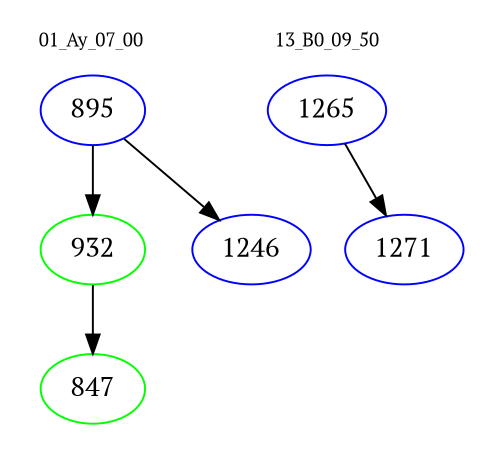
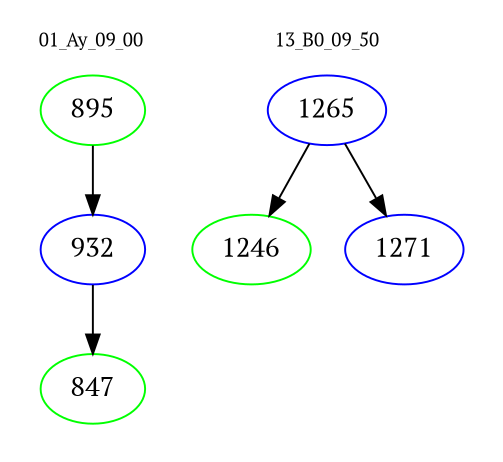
(92, 42) -> (92, 42)
(93, 110) -> (93, 110)
(148, 159) -> (294, 171)
(93, 250) -> (93, 250)
(252, 250) -> (252, 250)
